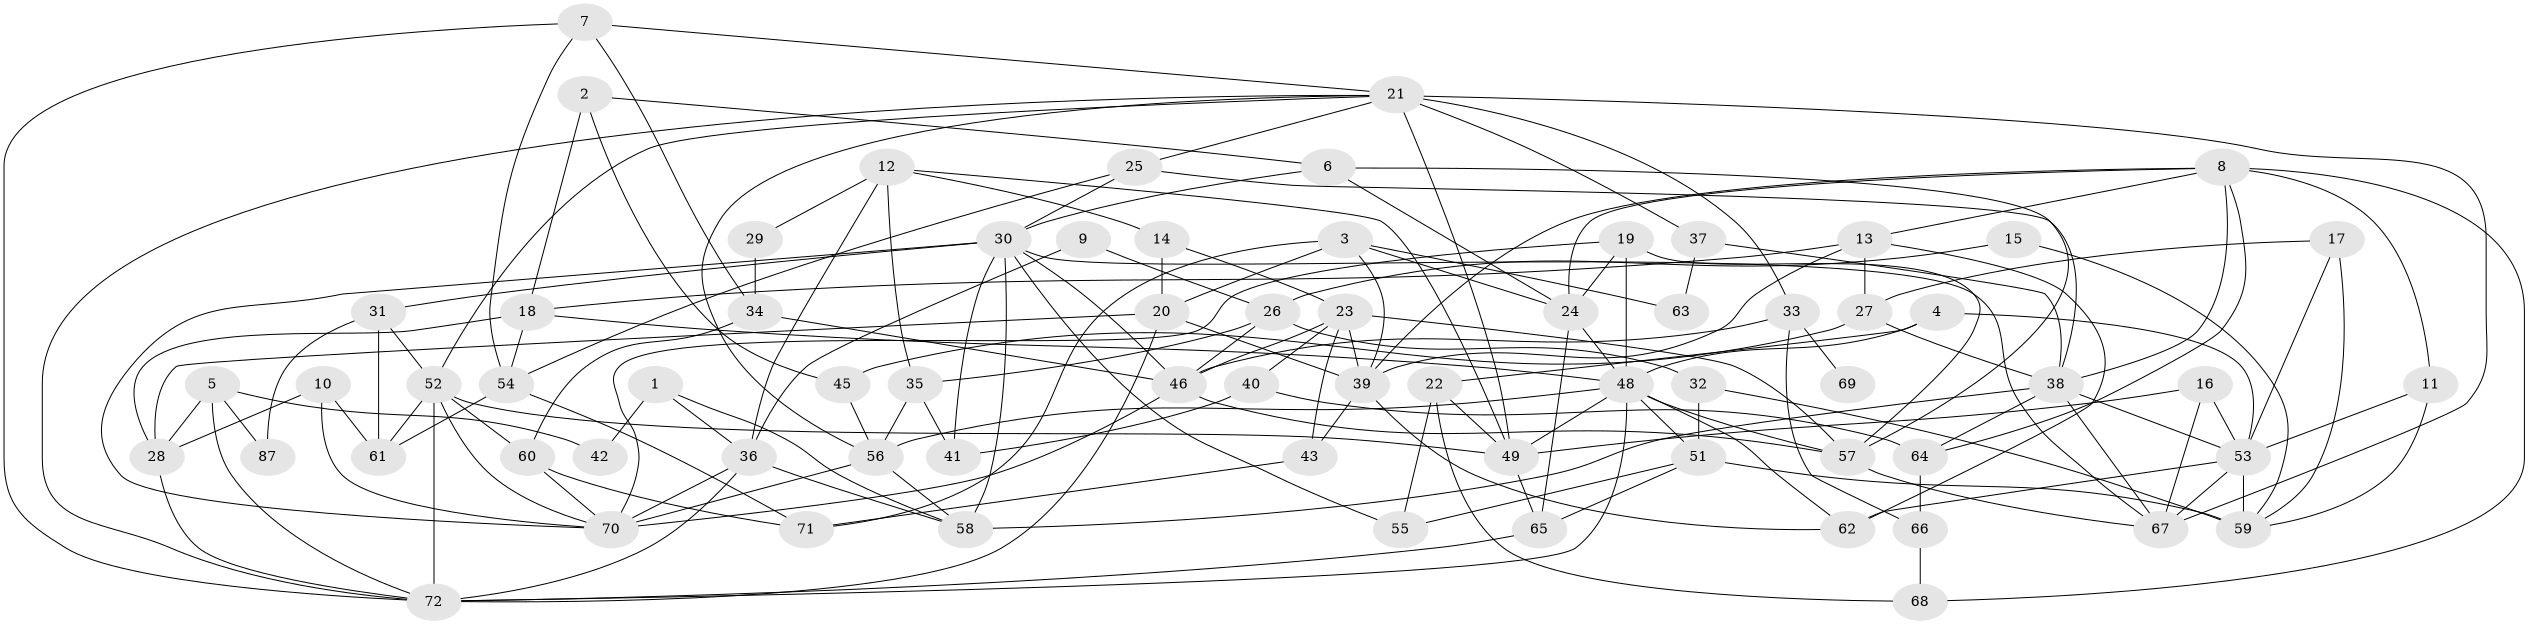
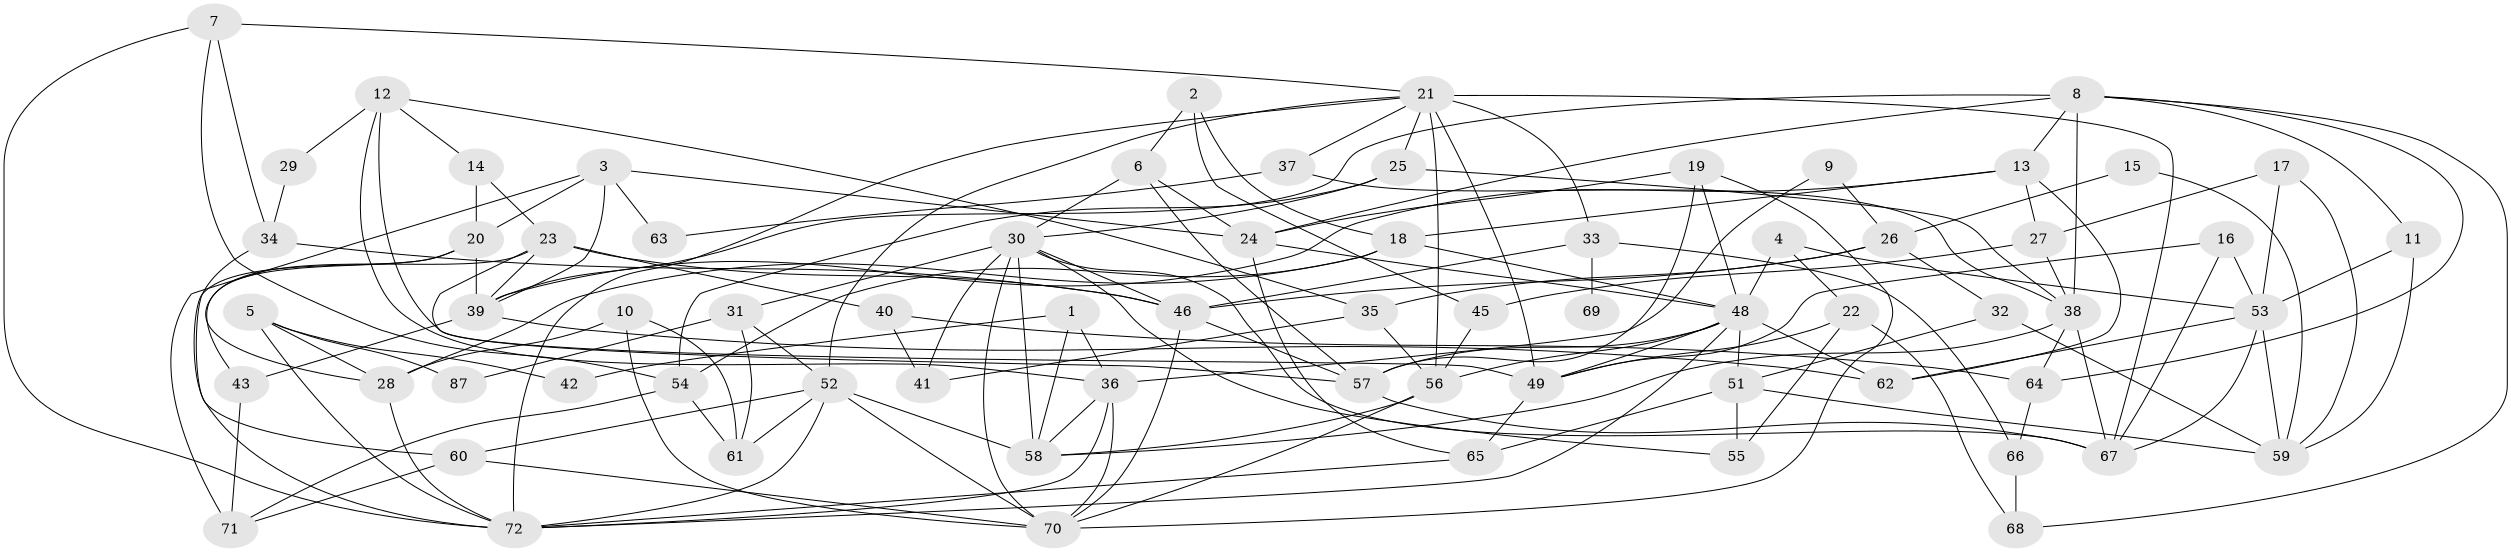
(2150, 421) -> none
(1020, 434) -> (932, 421)
